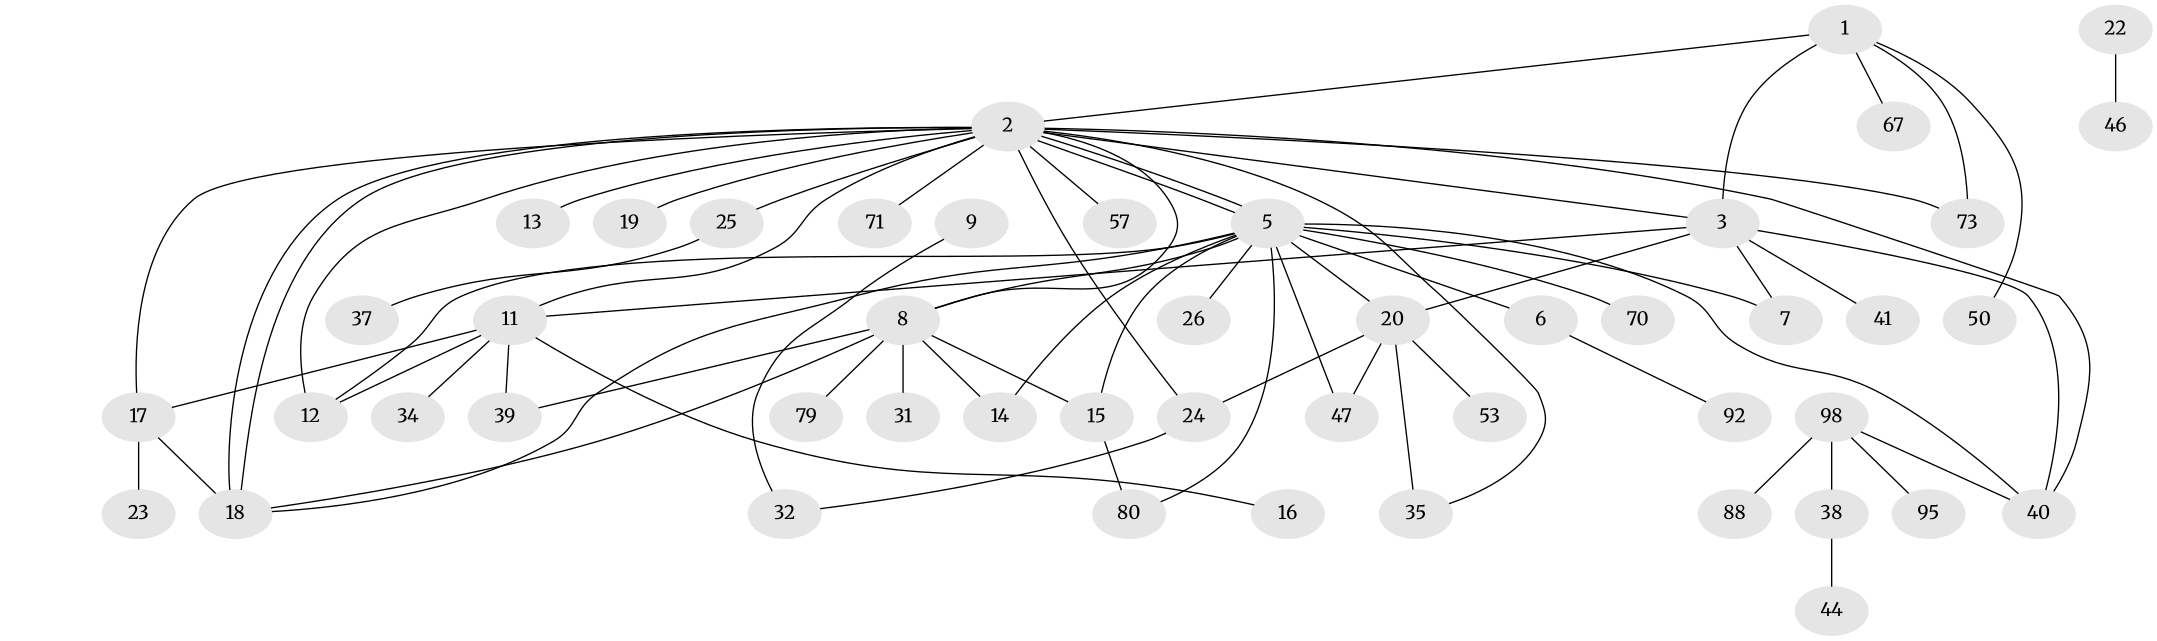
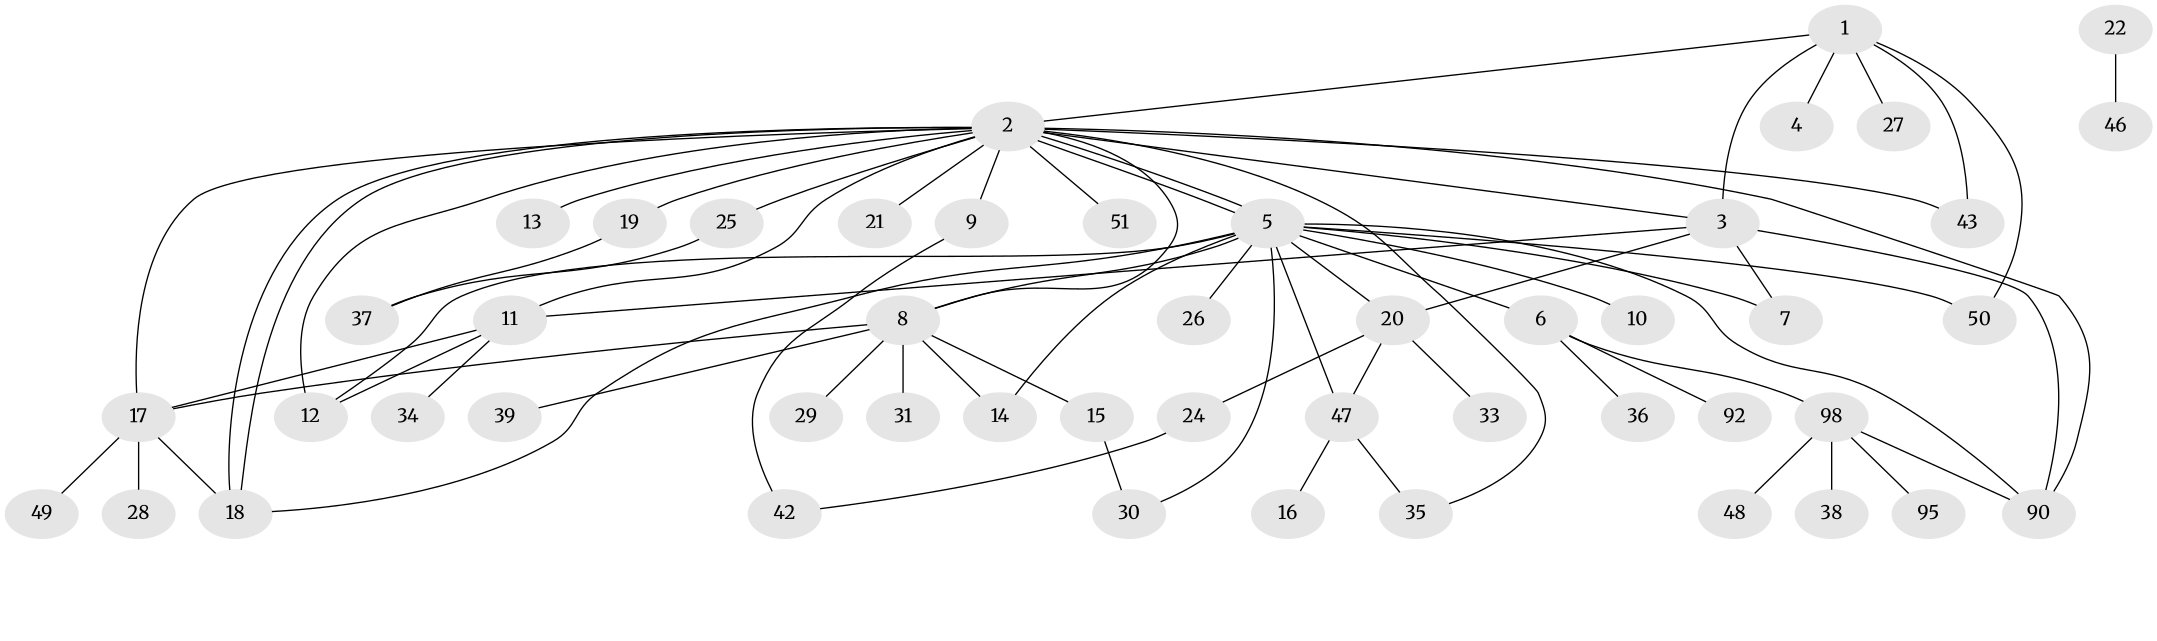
none -> (1797, 127)
(1894, 127) -> (1894, 127)
(875, 223) -> (875, 223)
(1120, 223) -> (1120, 223)
(1968, 223) -> (1968, 223)
none -> (524, 266)
(1146, 295) -> (1597, 250)
(1111, 307) -> (990, 175)
(1638, 320) -> (1638, 320)
(1883, 320) -> none
(507, 369) -> none
none -> (1686, 369)
(806, 417) -> (806, 417)
(1404, 417) -> (1379, 466)
(1490, 417) -> (1490, 417)
none -> (1638, 417)
(580, 446) -> (519, 360)
(883, 468) -> (1315, 466)
none -> (42, 514)
(139, 514) -> (139, 514)
(785, 514) -> (785, 514)
(1129, 514) -> (1129, 514)
(1735, 514) -> (1735, 514)
(2039, 514) -> (2039, 514)
(1832, 611) -> none
